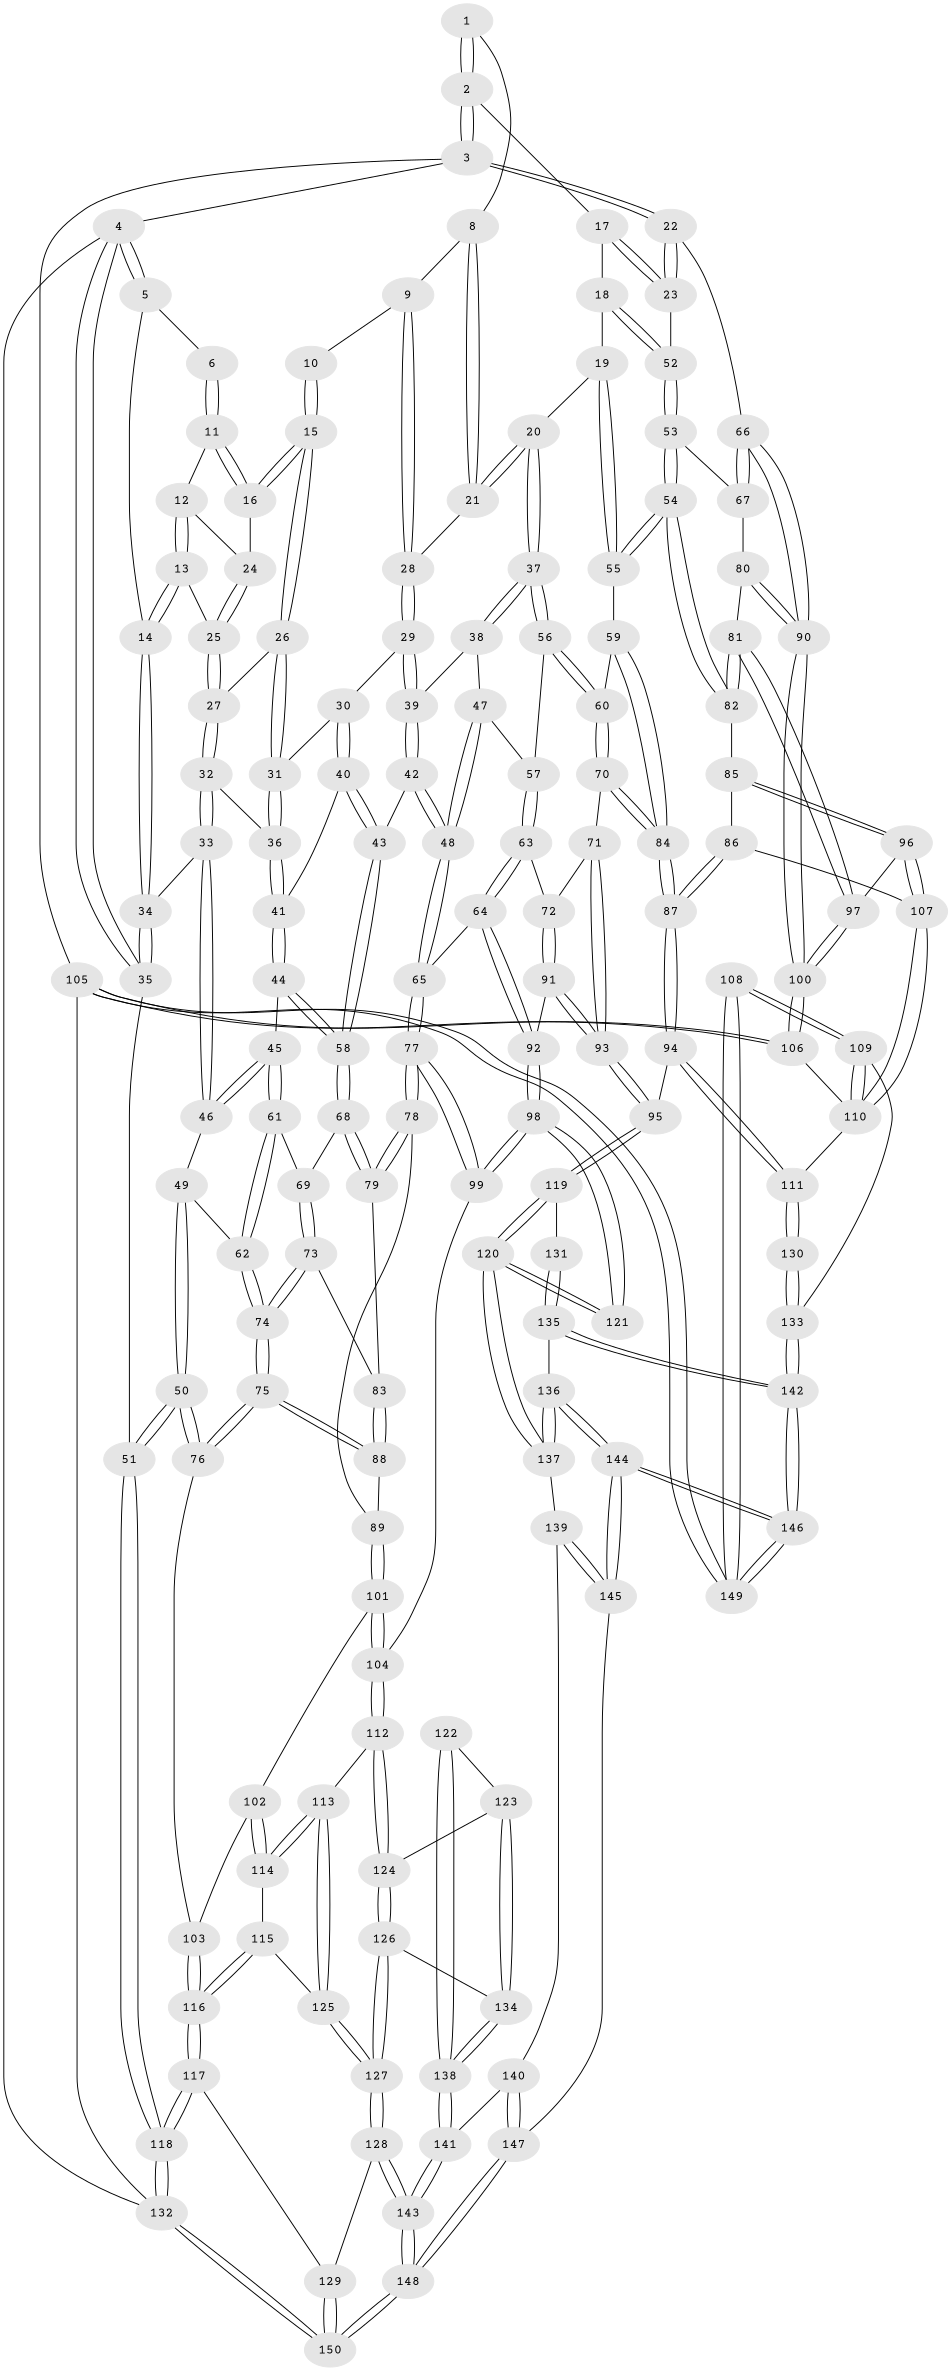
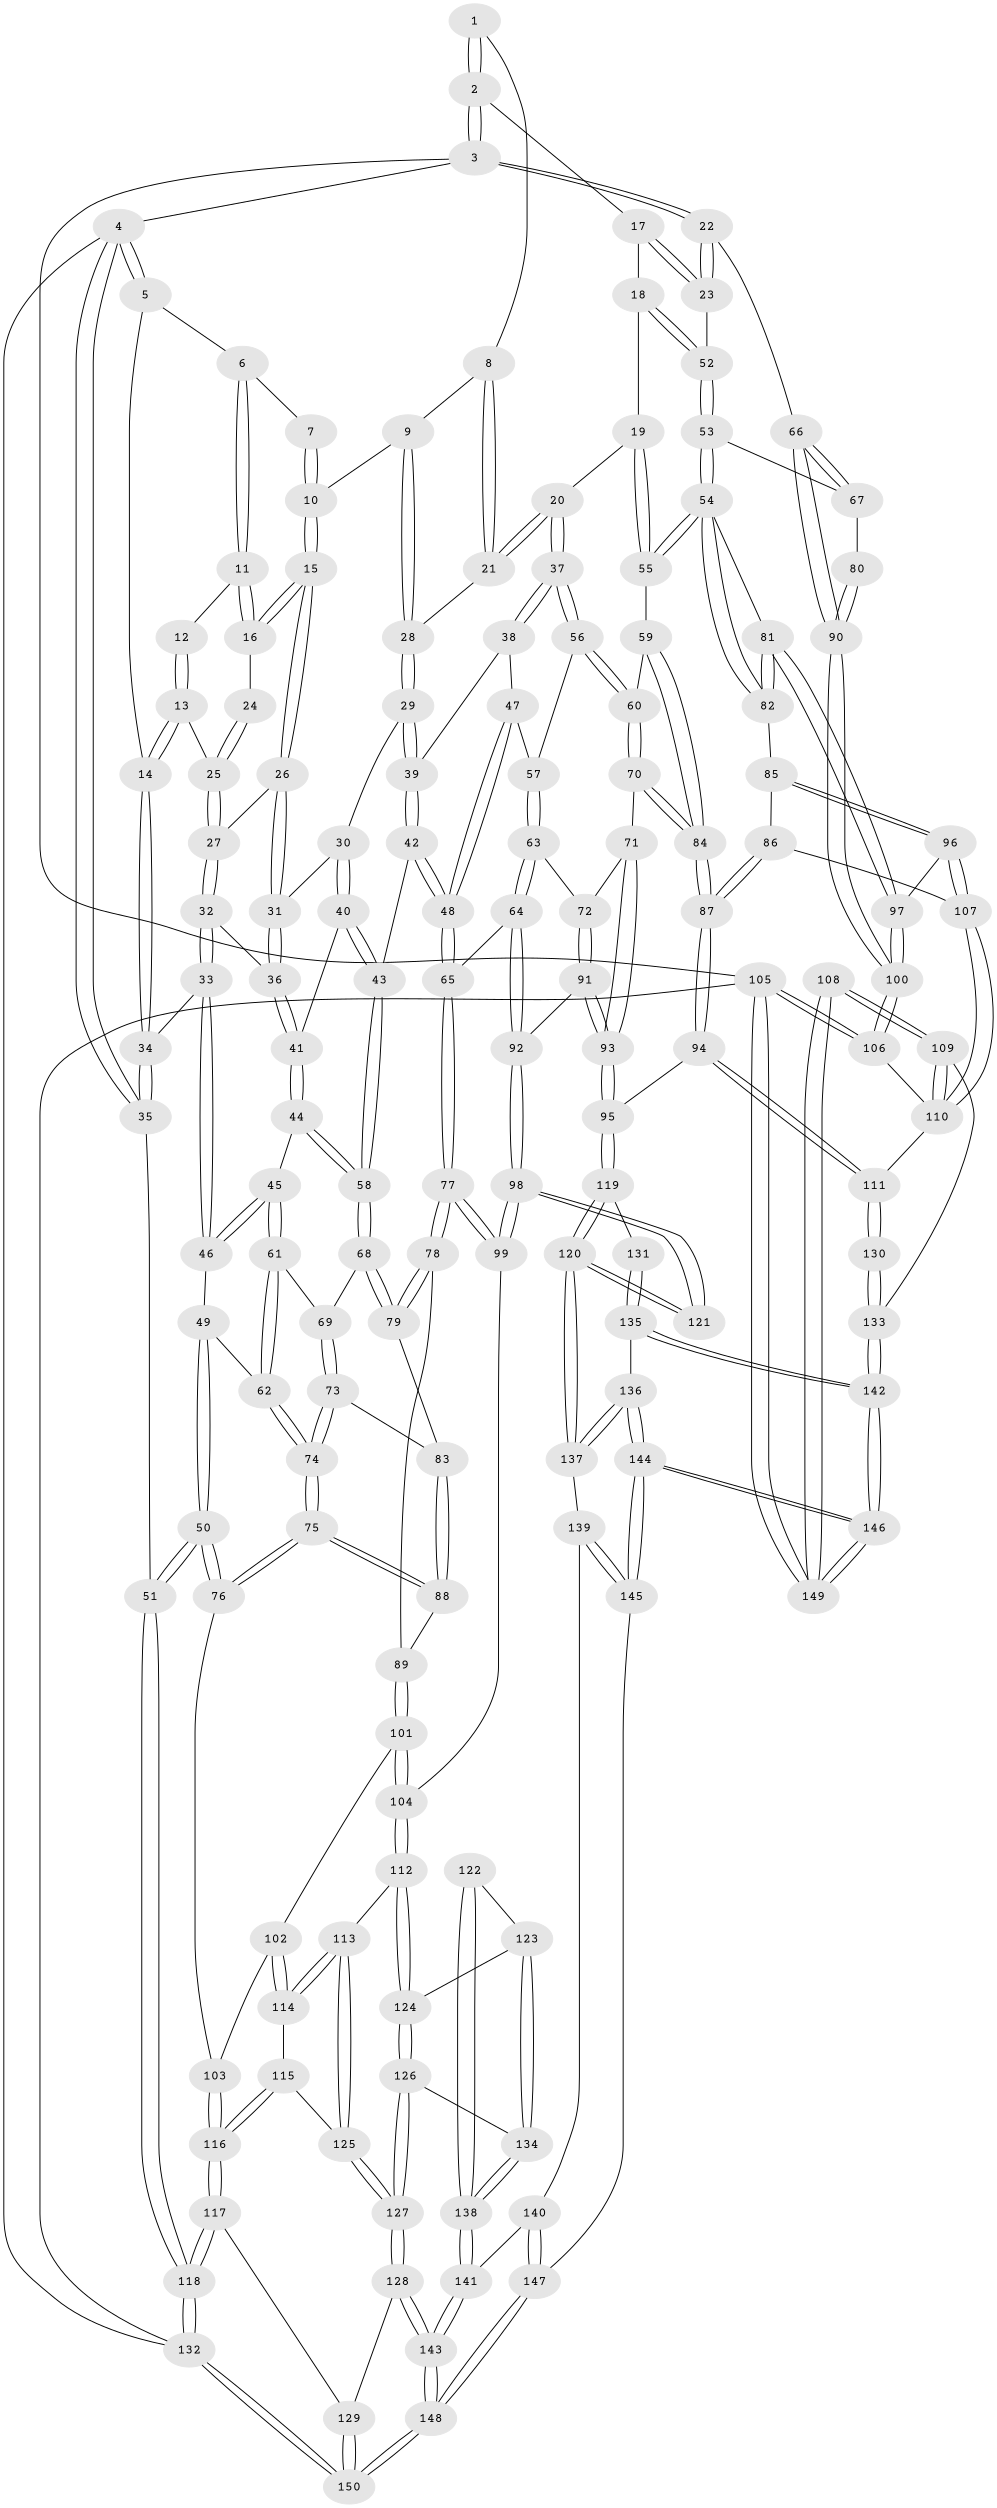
none -> (311, 432)
(216, 535) -> none
(739, 603) -> (737, 569)
